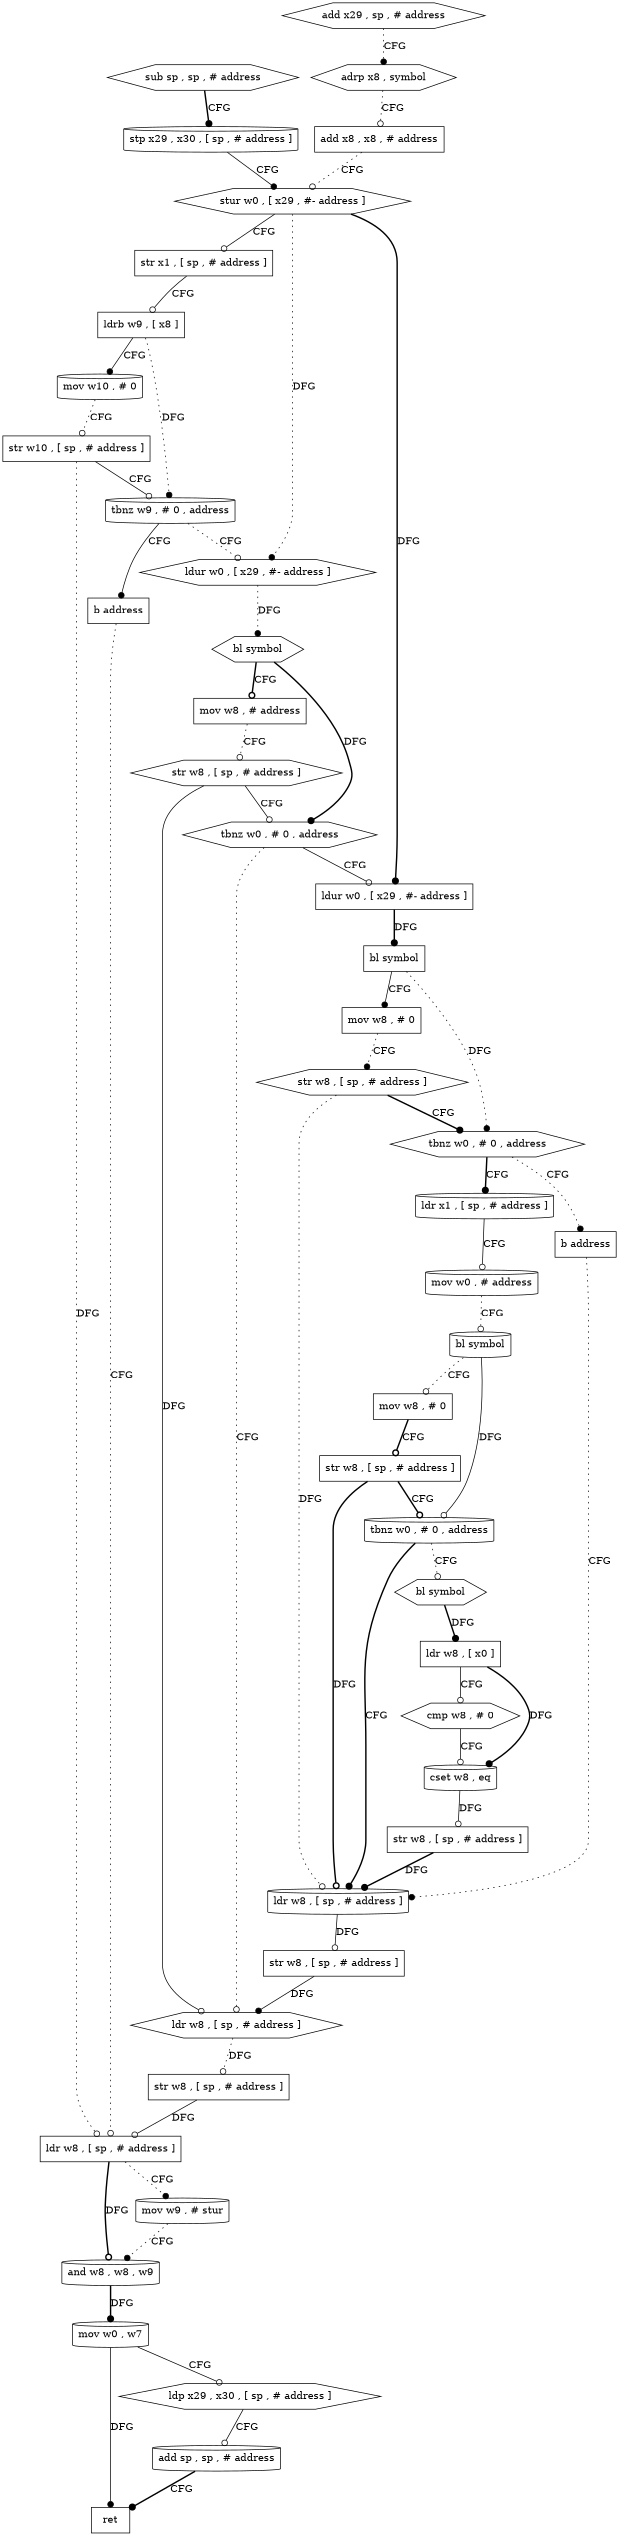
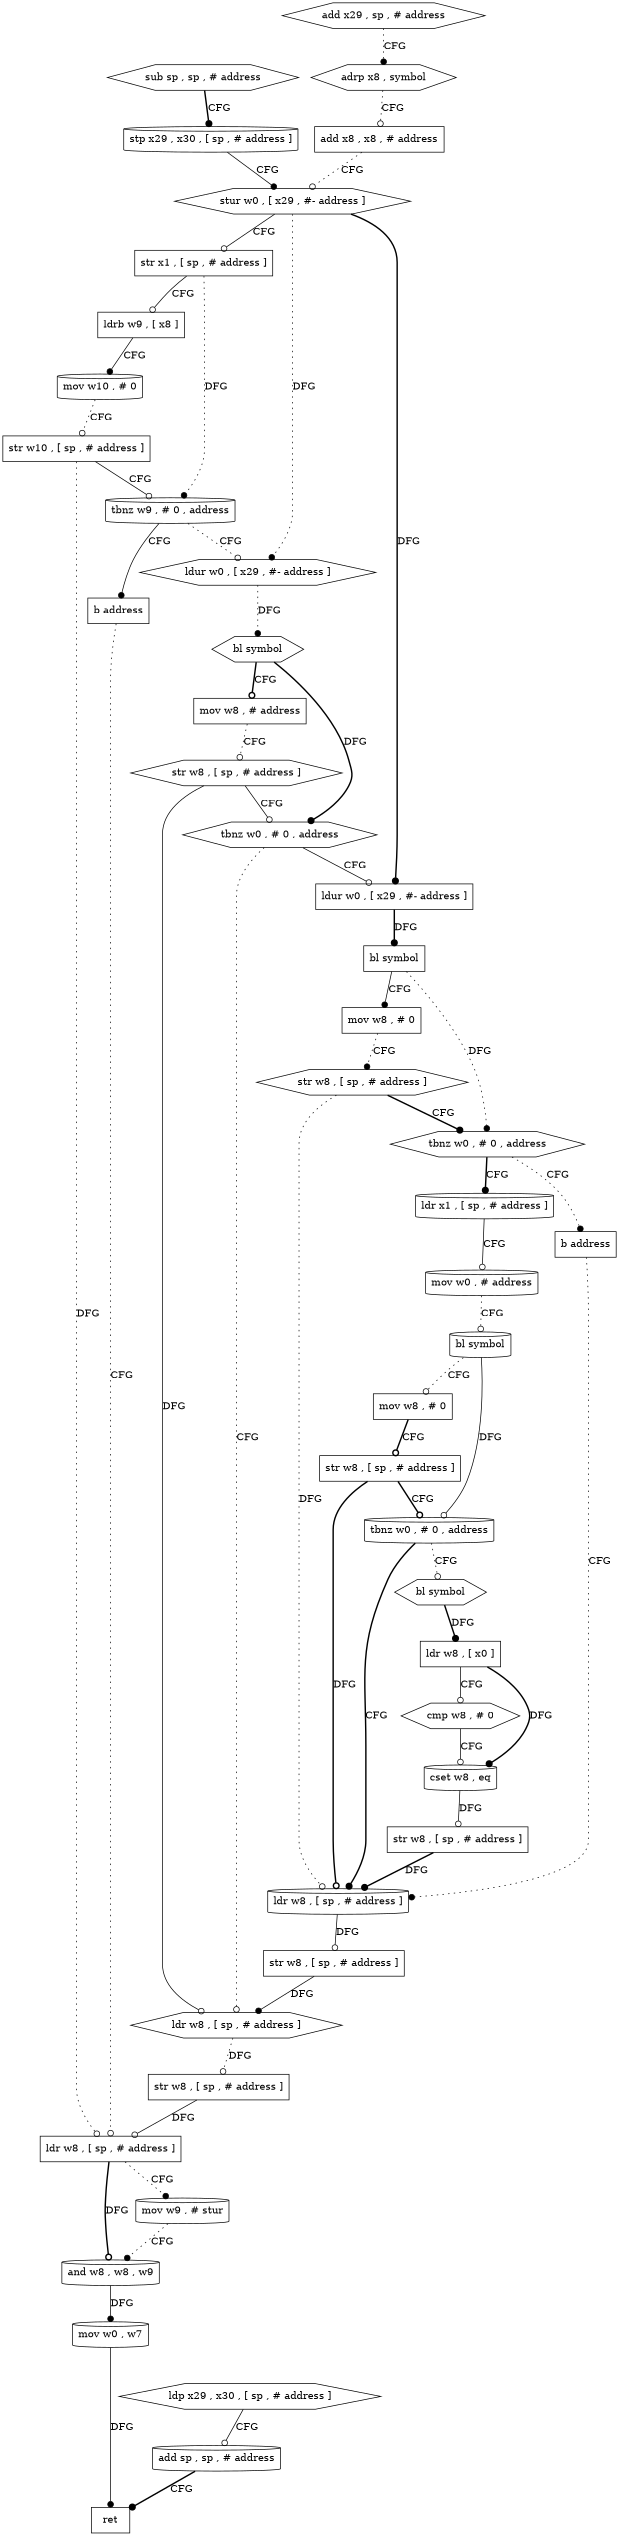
(160, 414) -> (204, 387)
(111, 2301) -> (111, 2301)
(177, 2364) -> none
